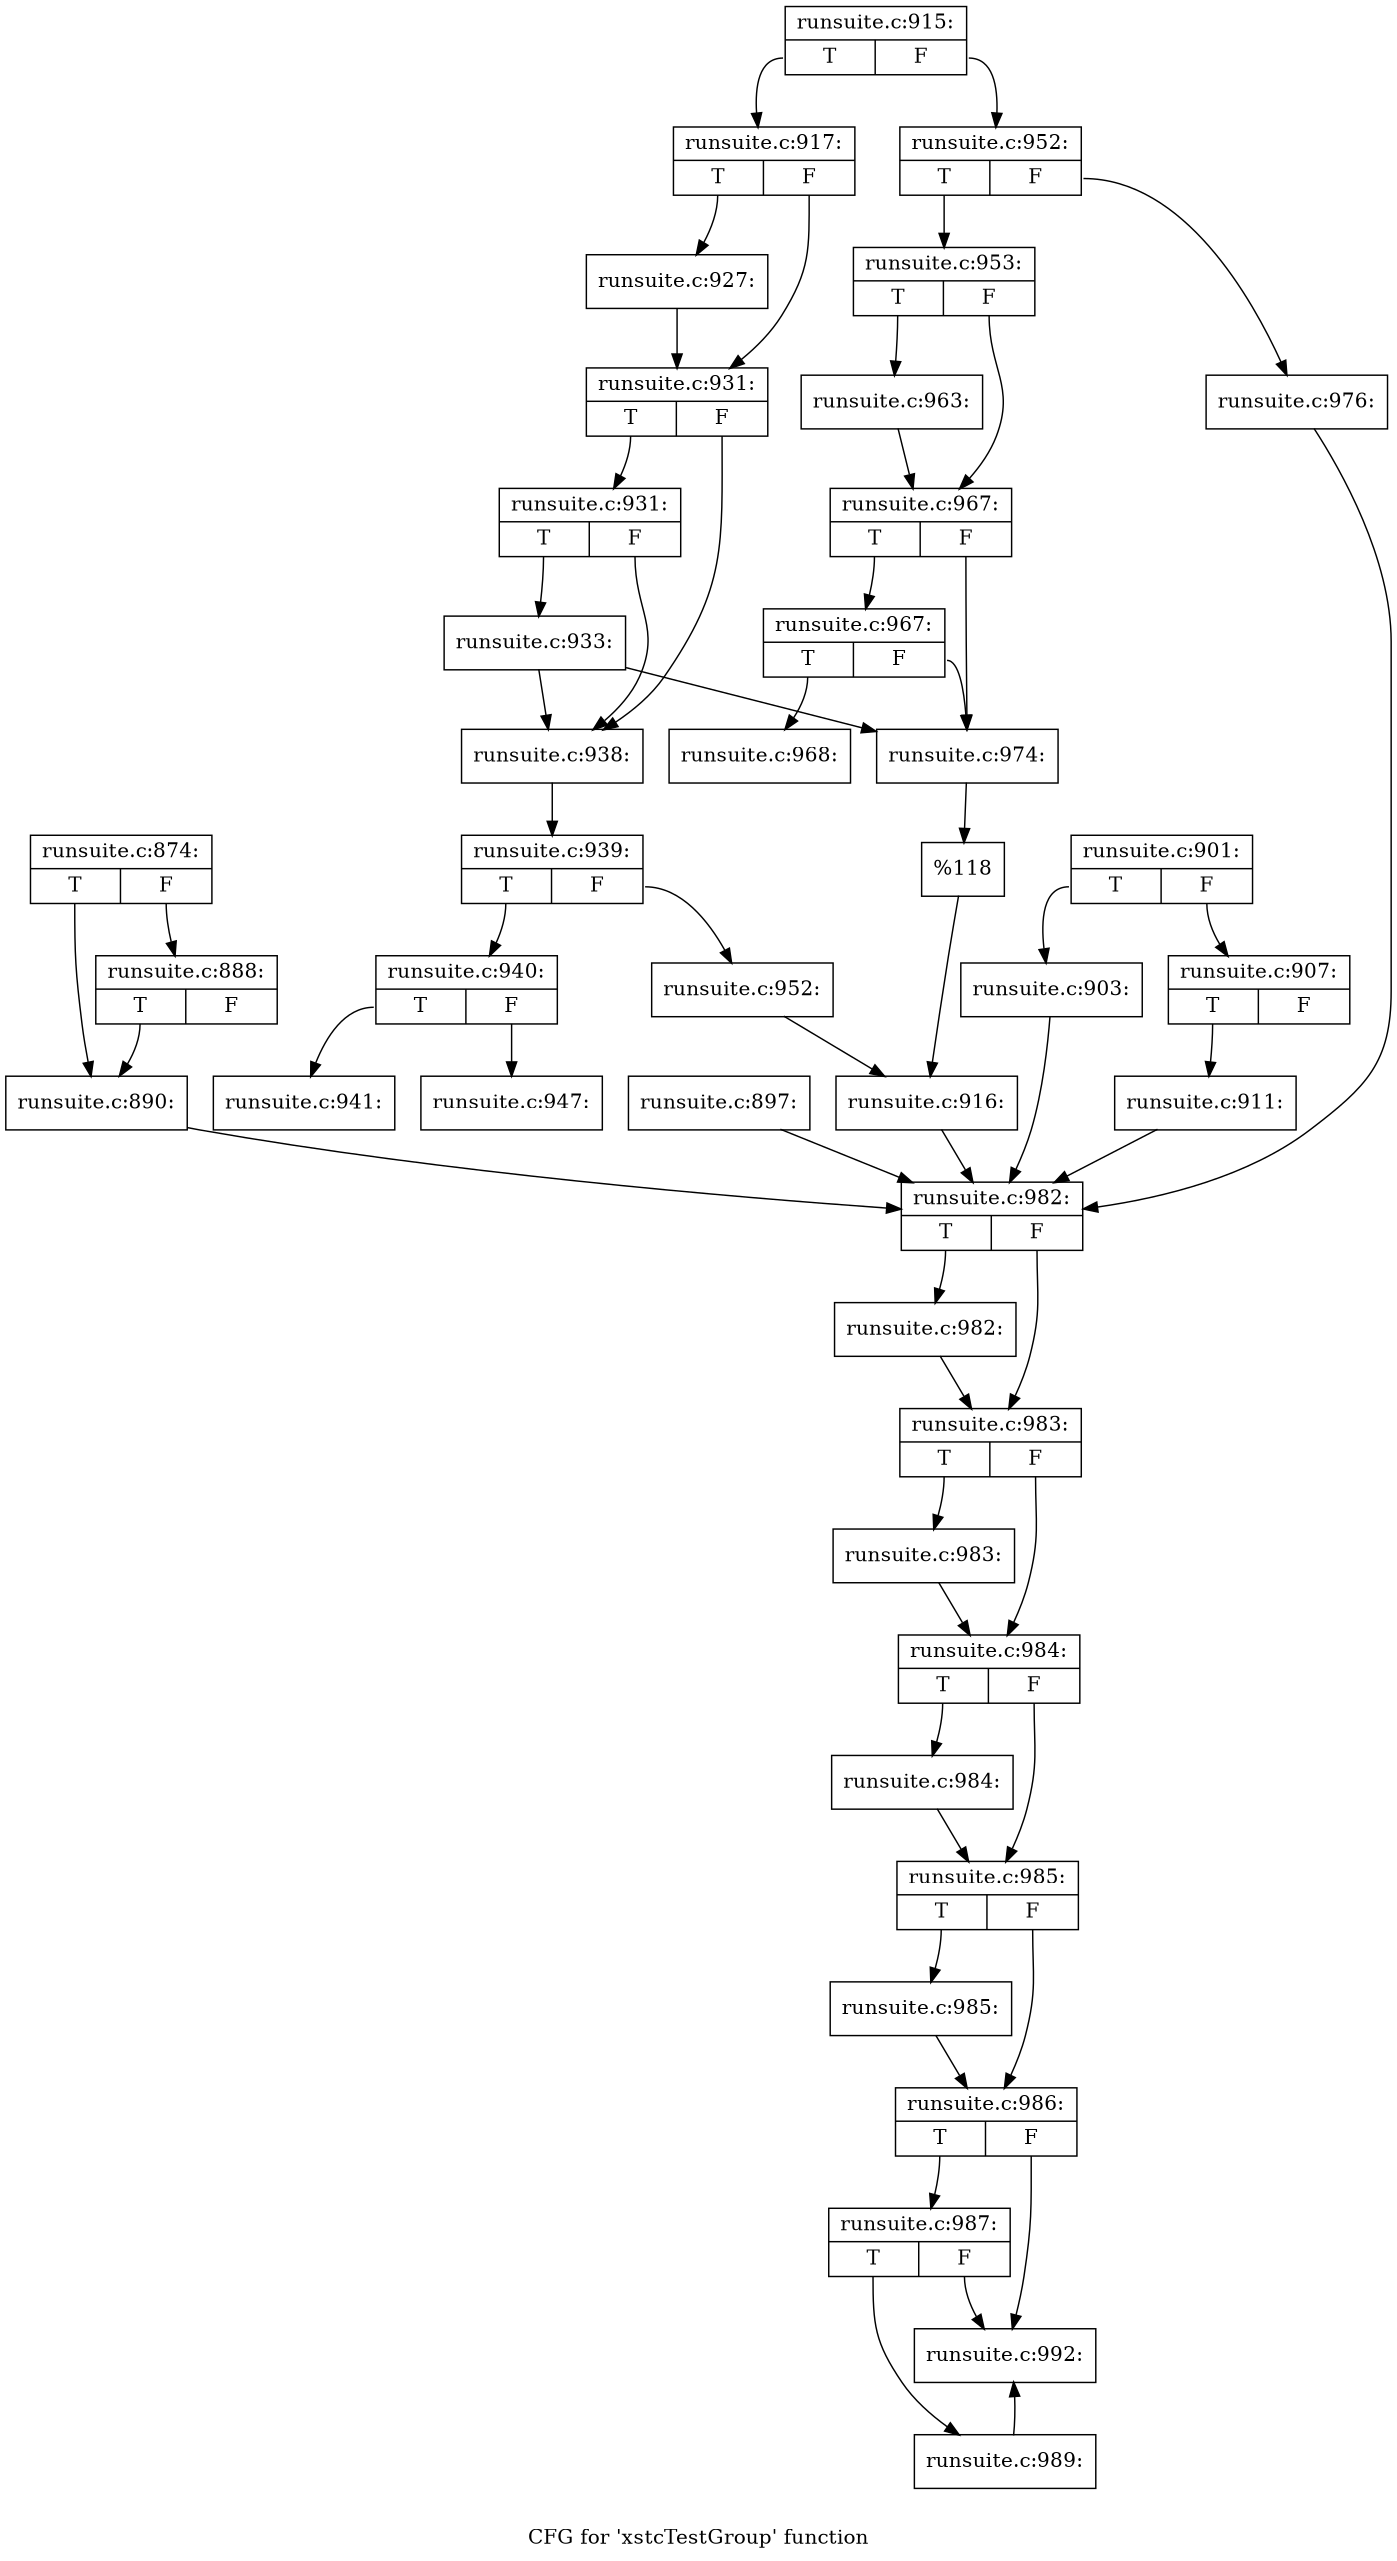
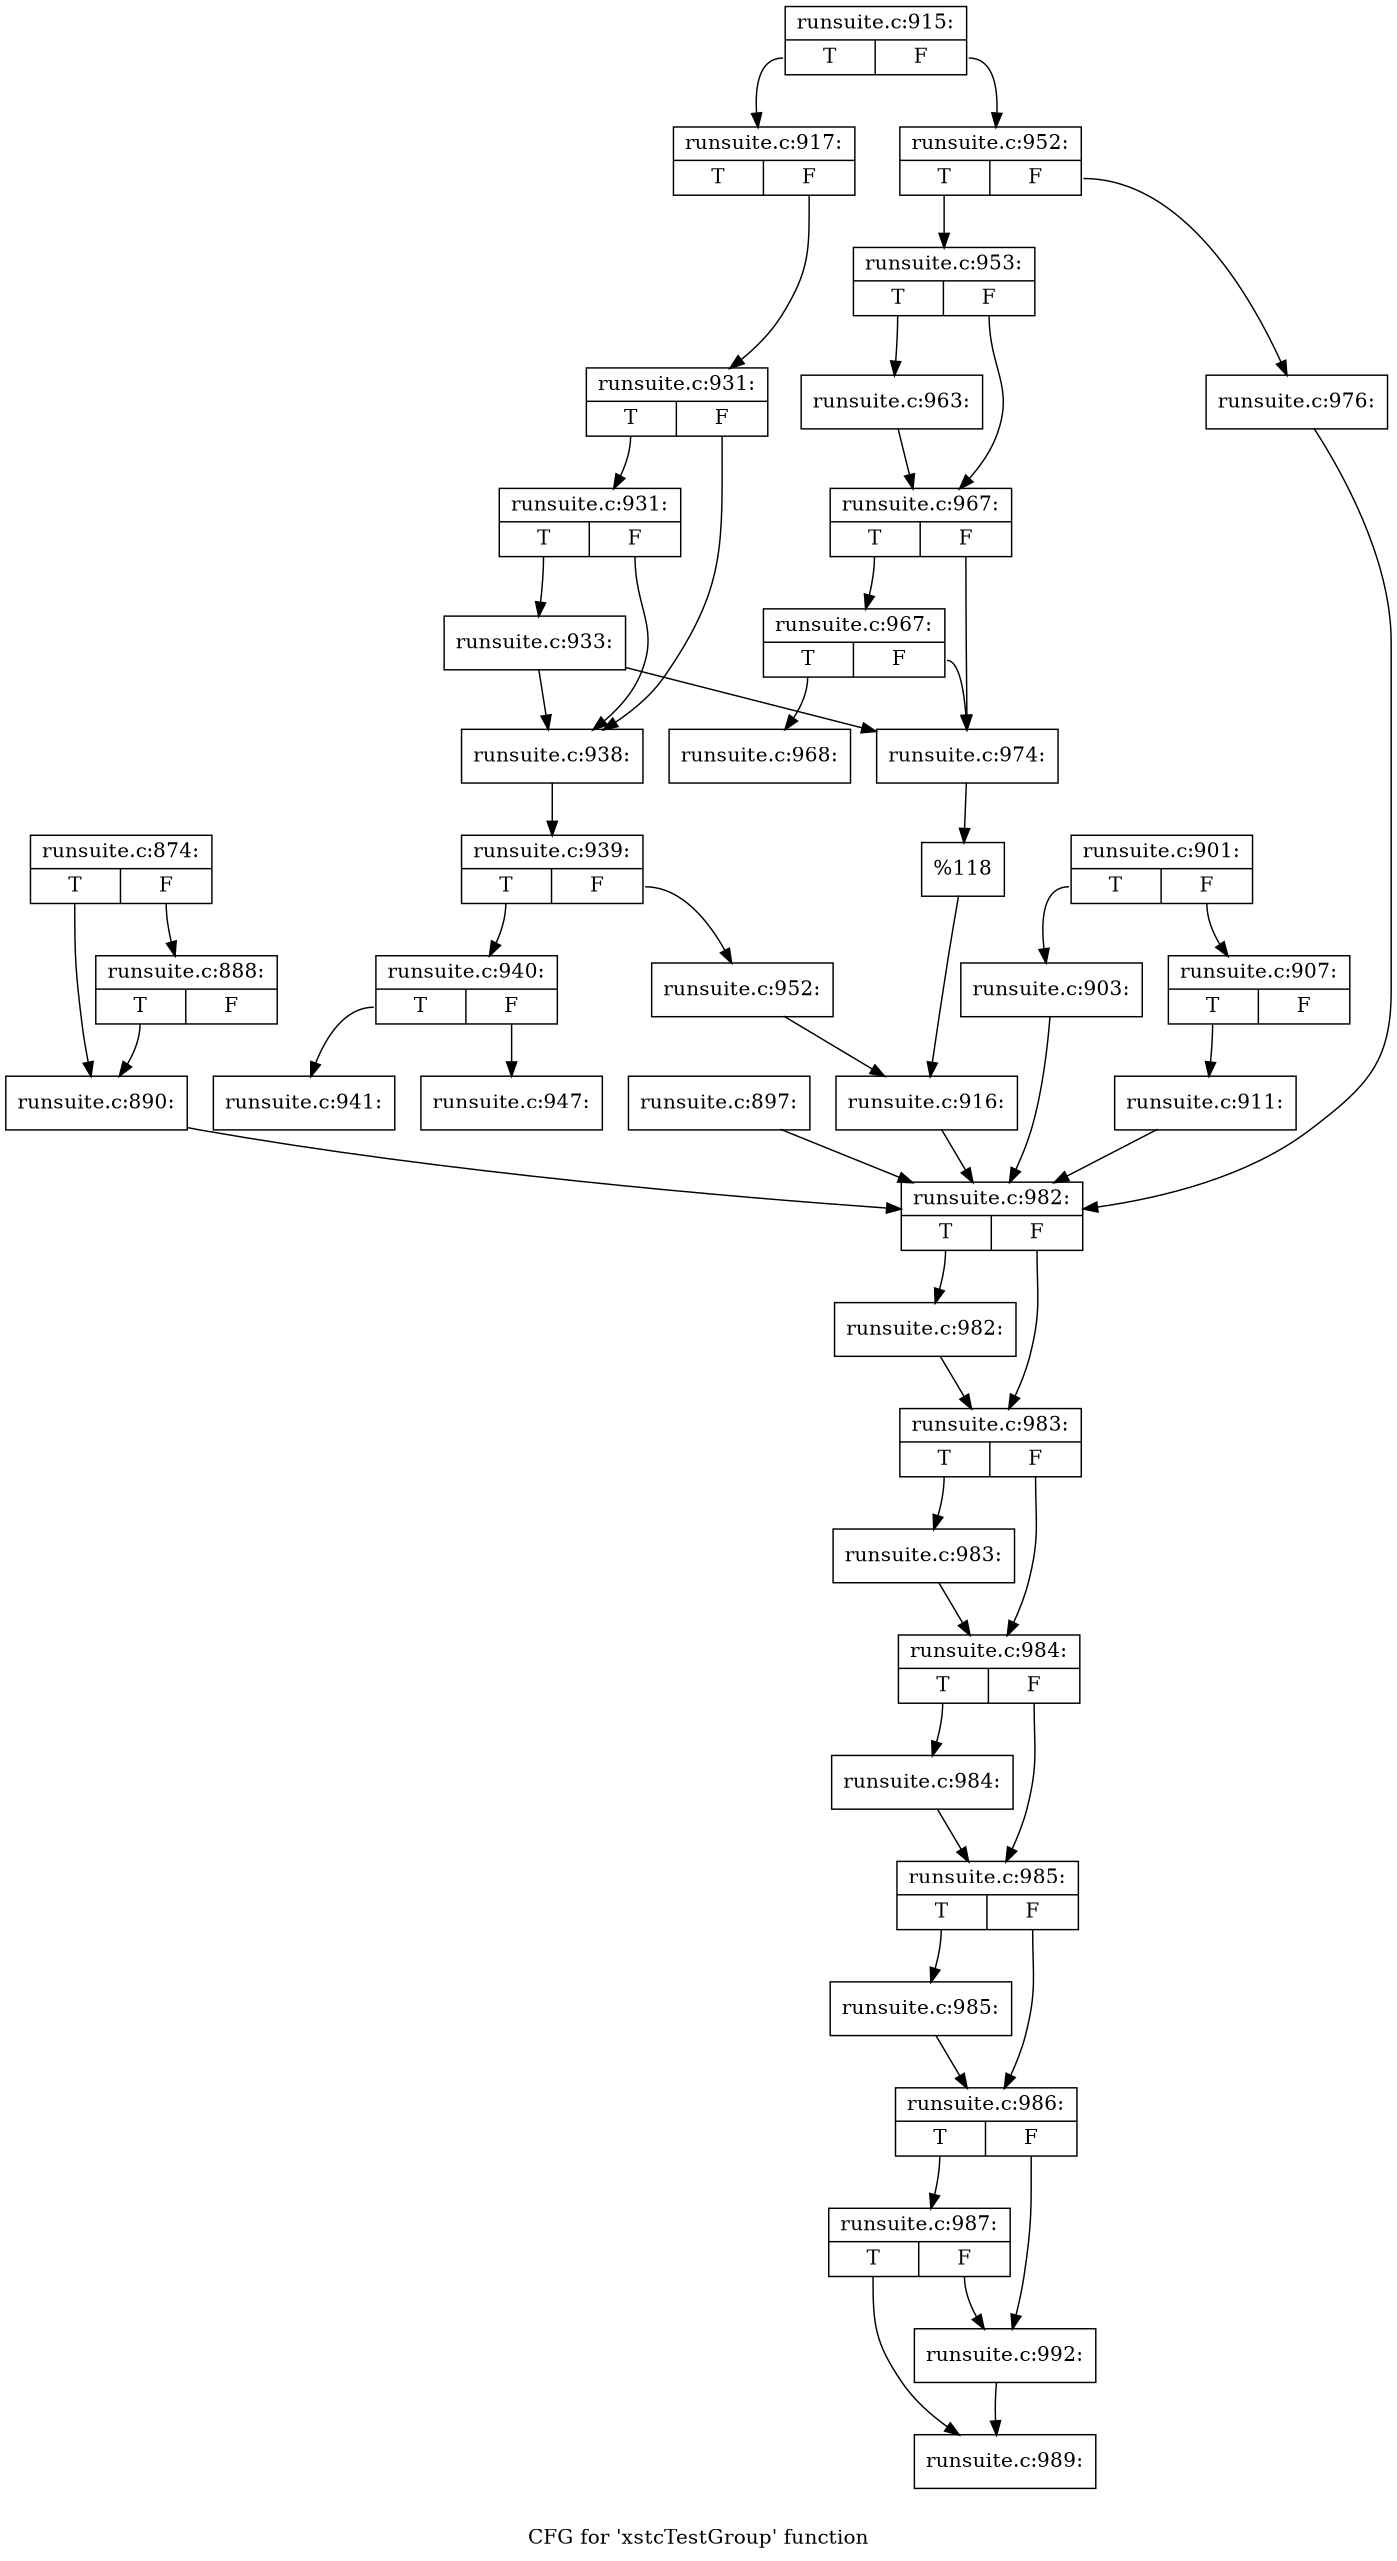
(677, 282) -> none
(1015, 2416) -> (995, 2401)
